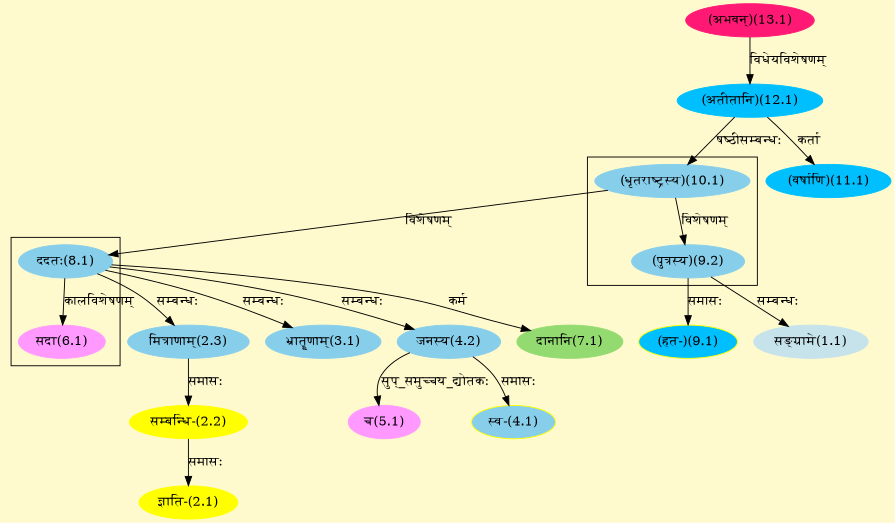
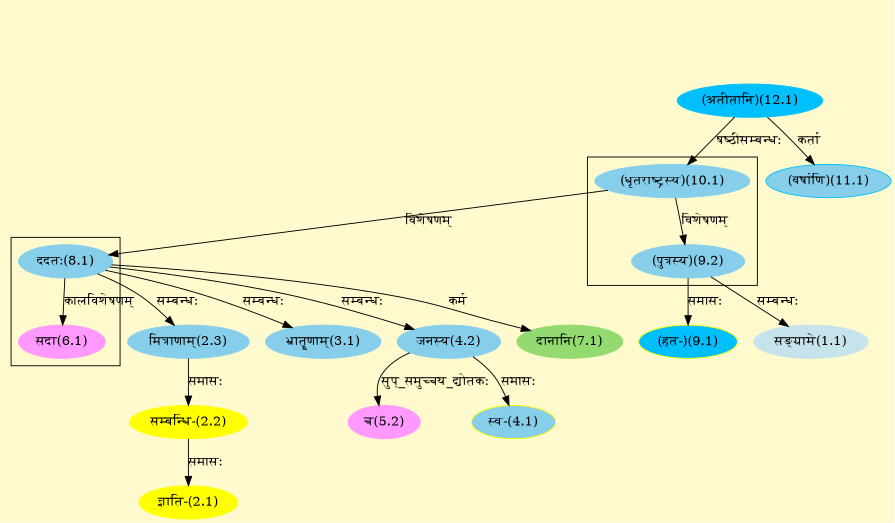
(750, 20) -> none
(828, 181) -> (828, 181)
(384, 422) -> (384, 422)
